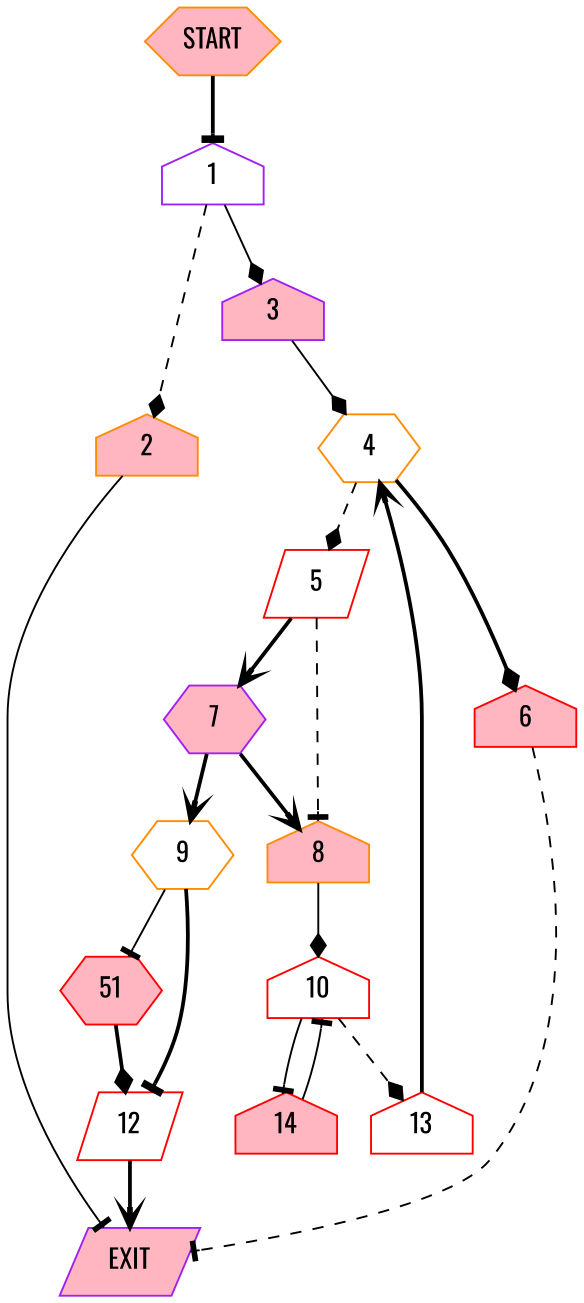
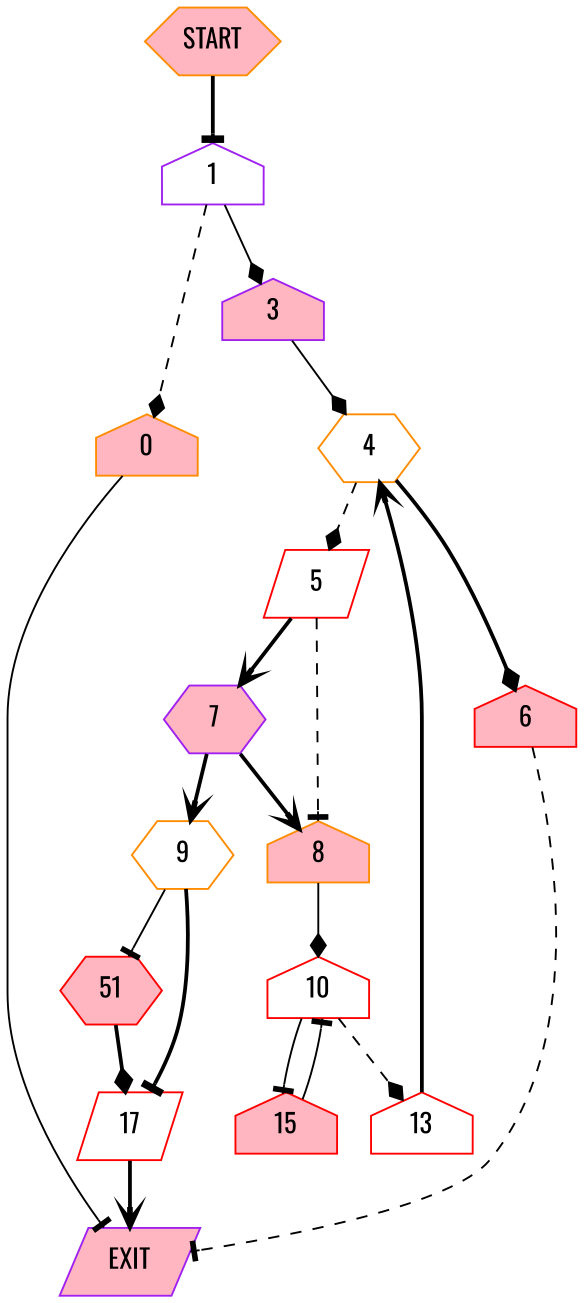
(147, 448) -> (147, 448)
(130, 1126) -> (130, 1126)
(286, 1126) -> (286, 1126)
